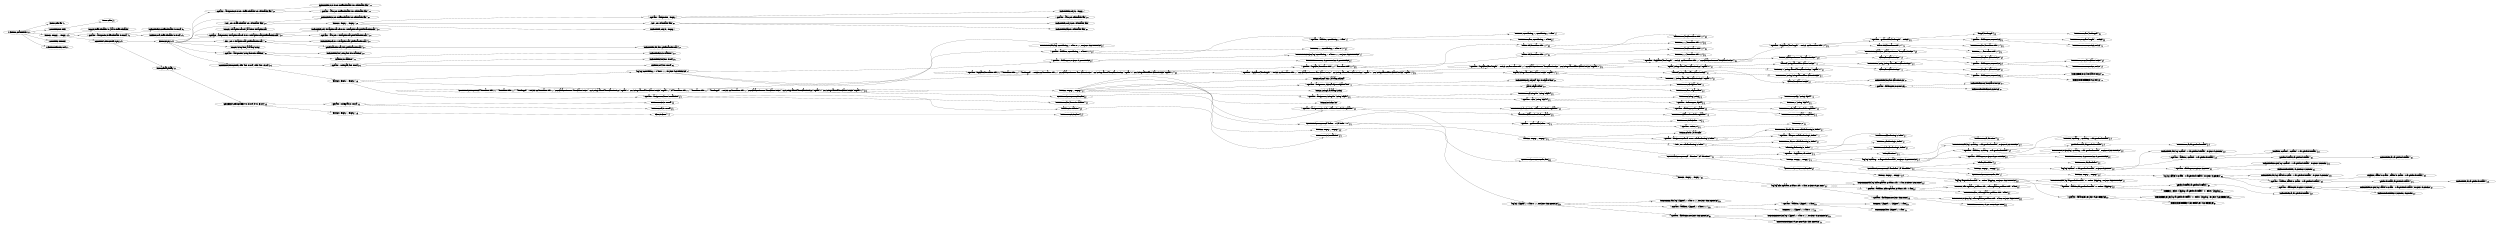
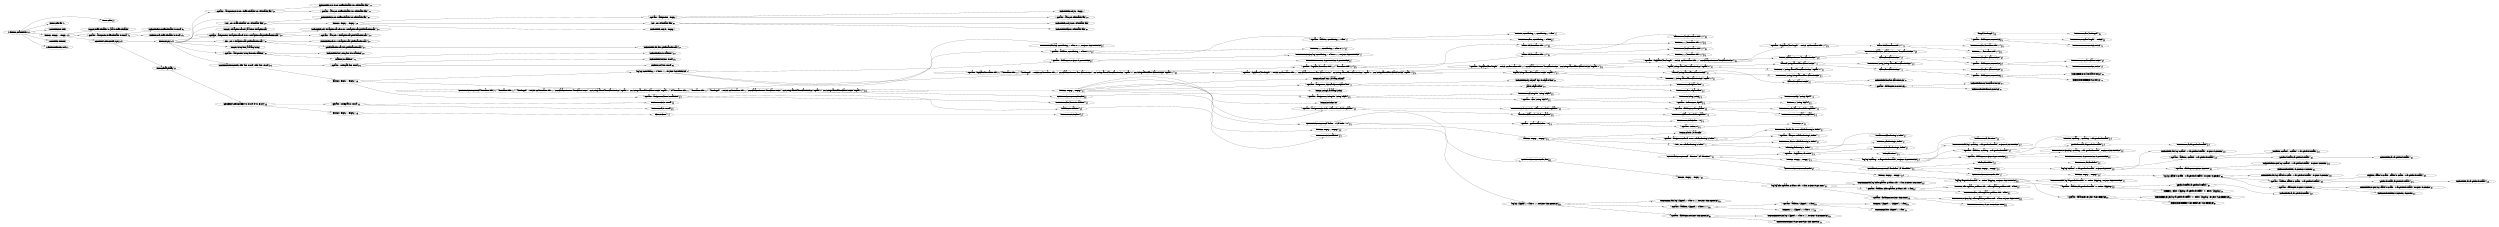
(83, 25) -> (59, 17)
(1891, 40) -> none
